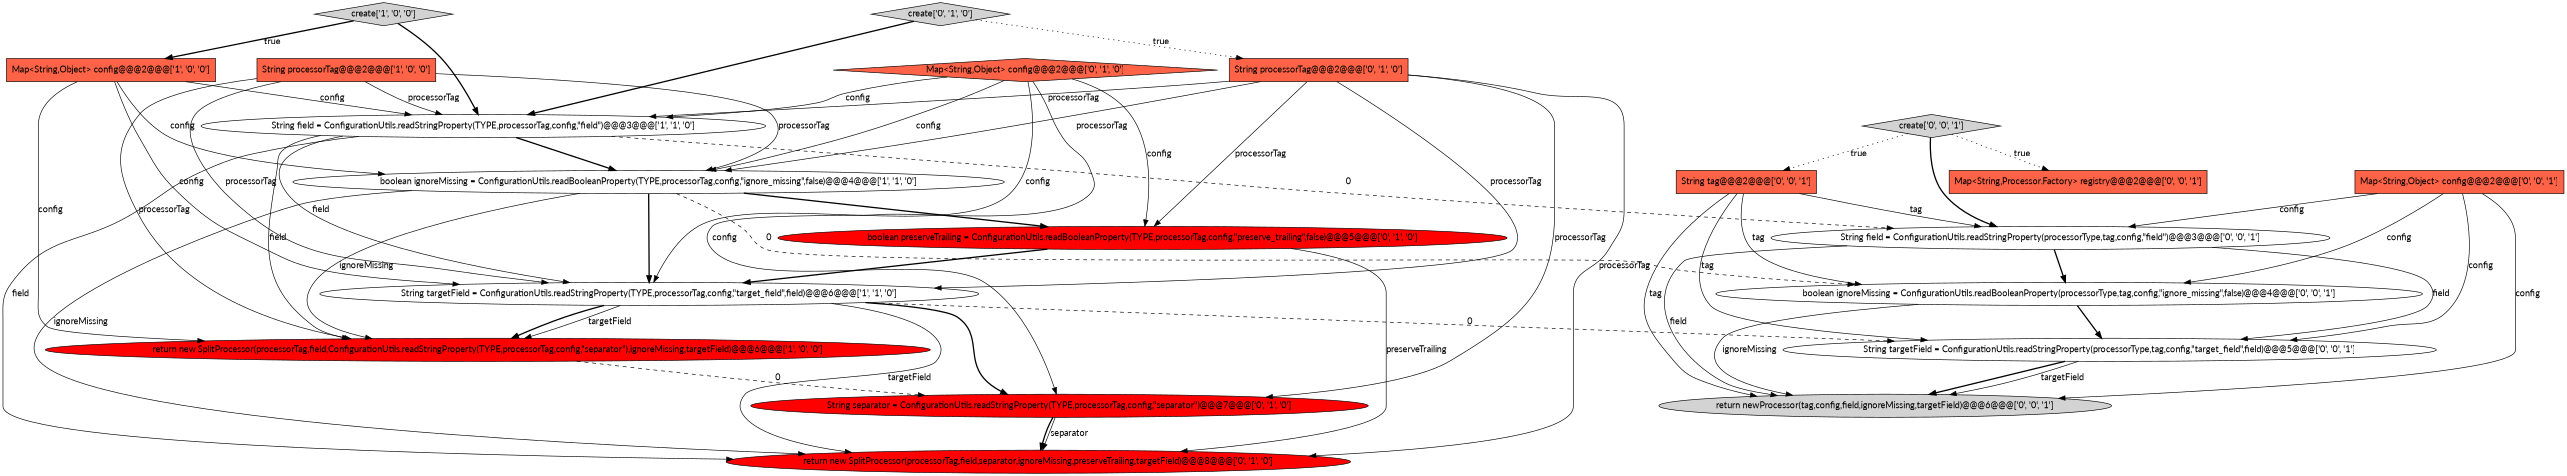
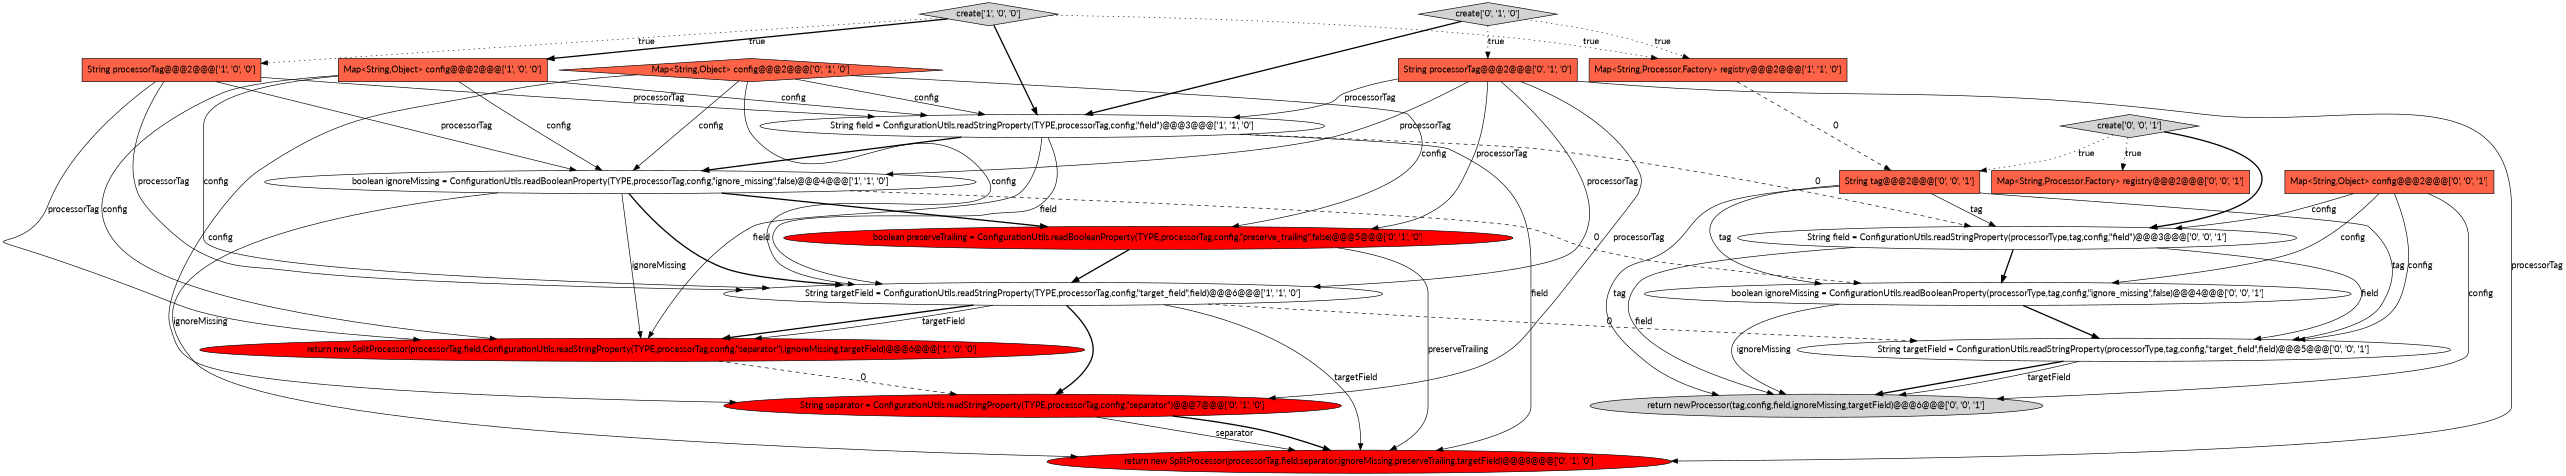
none -> (605, 40)
none -> (1718, 70)
